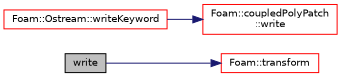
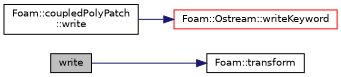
(180, 19) -> (151, 19)
(270, 19) -> (71, 19)
(270, 63) -> (256, 63)
